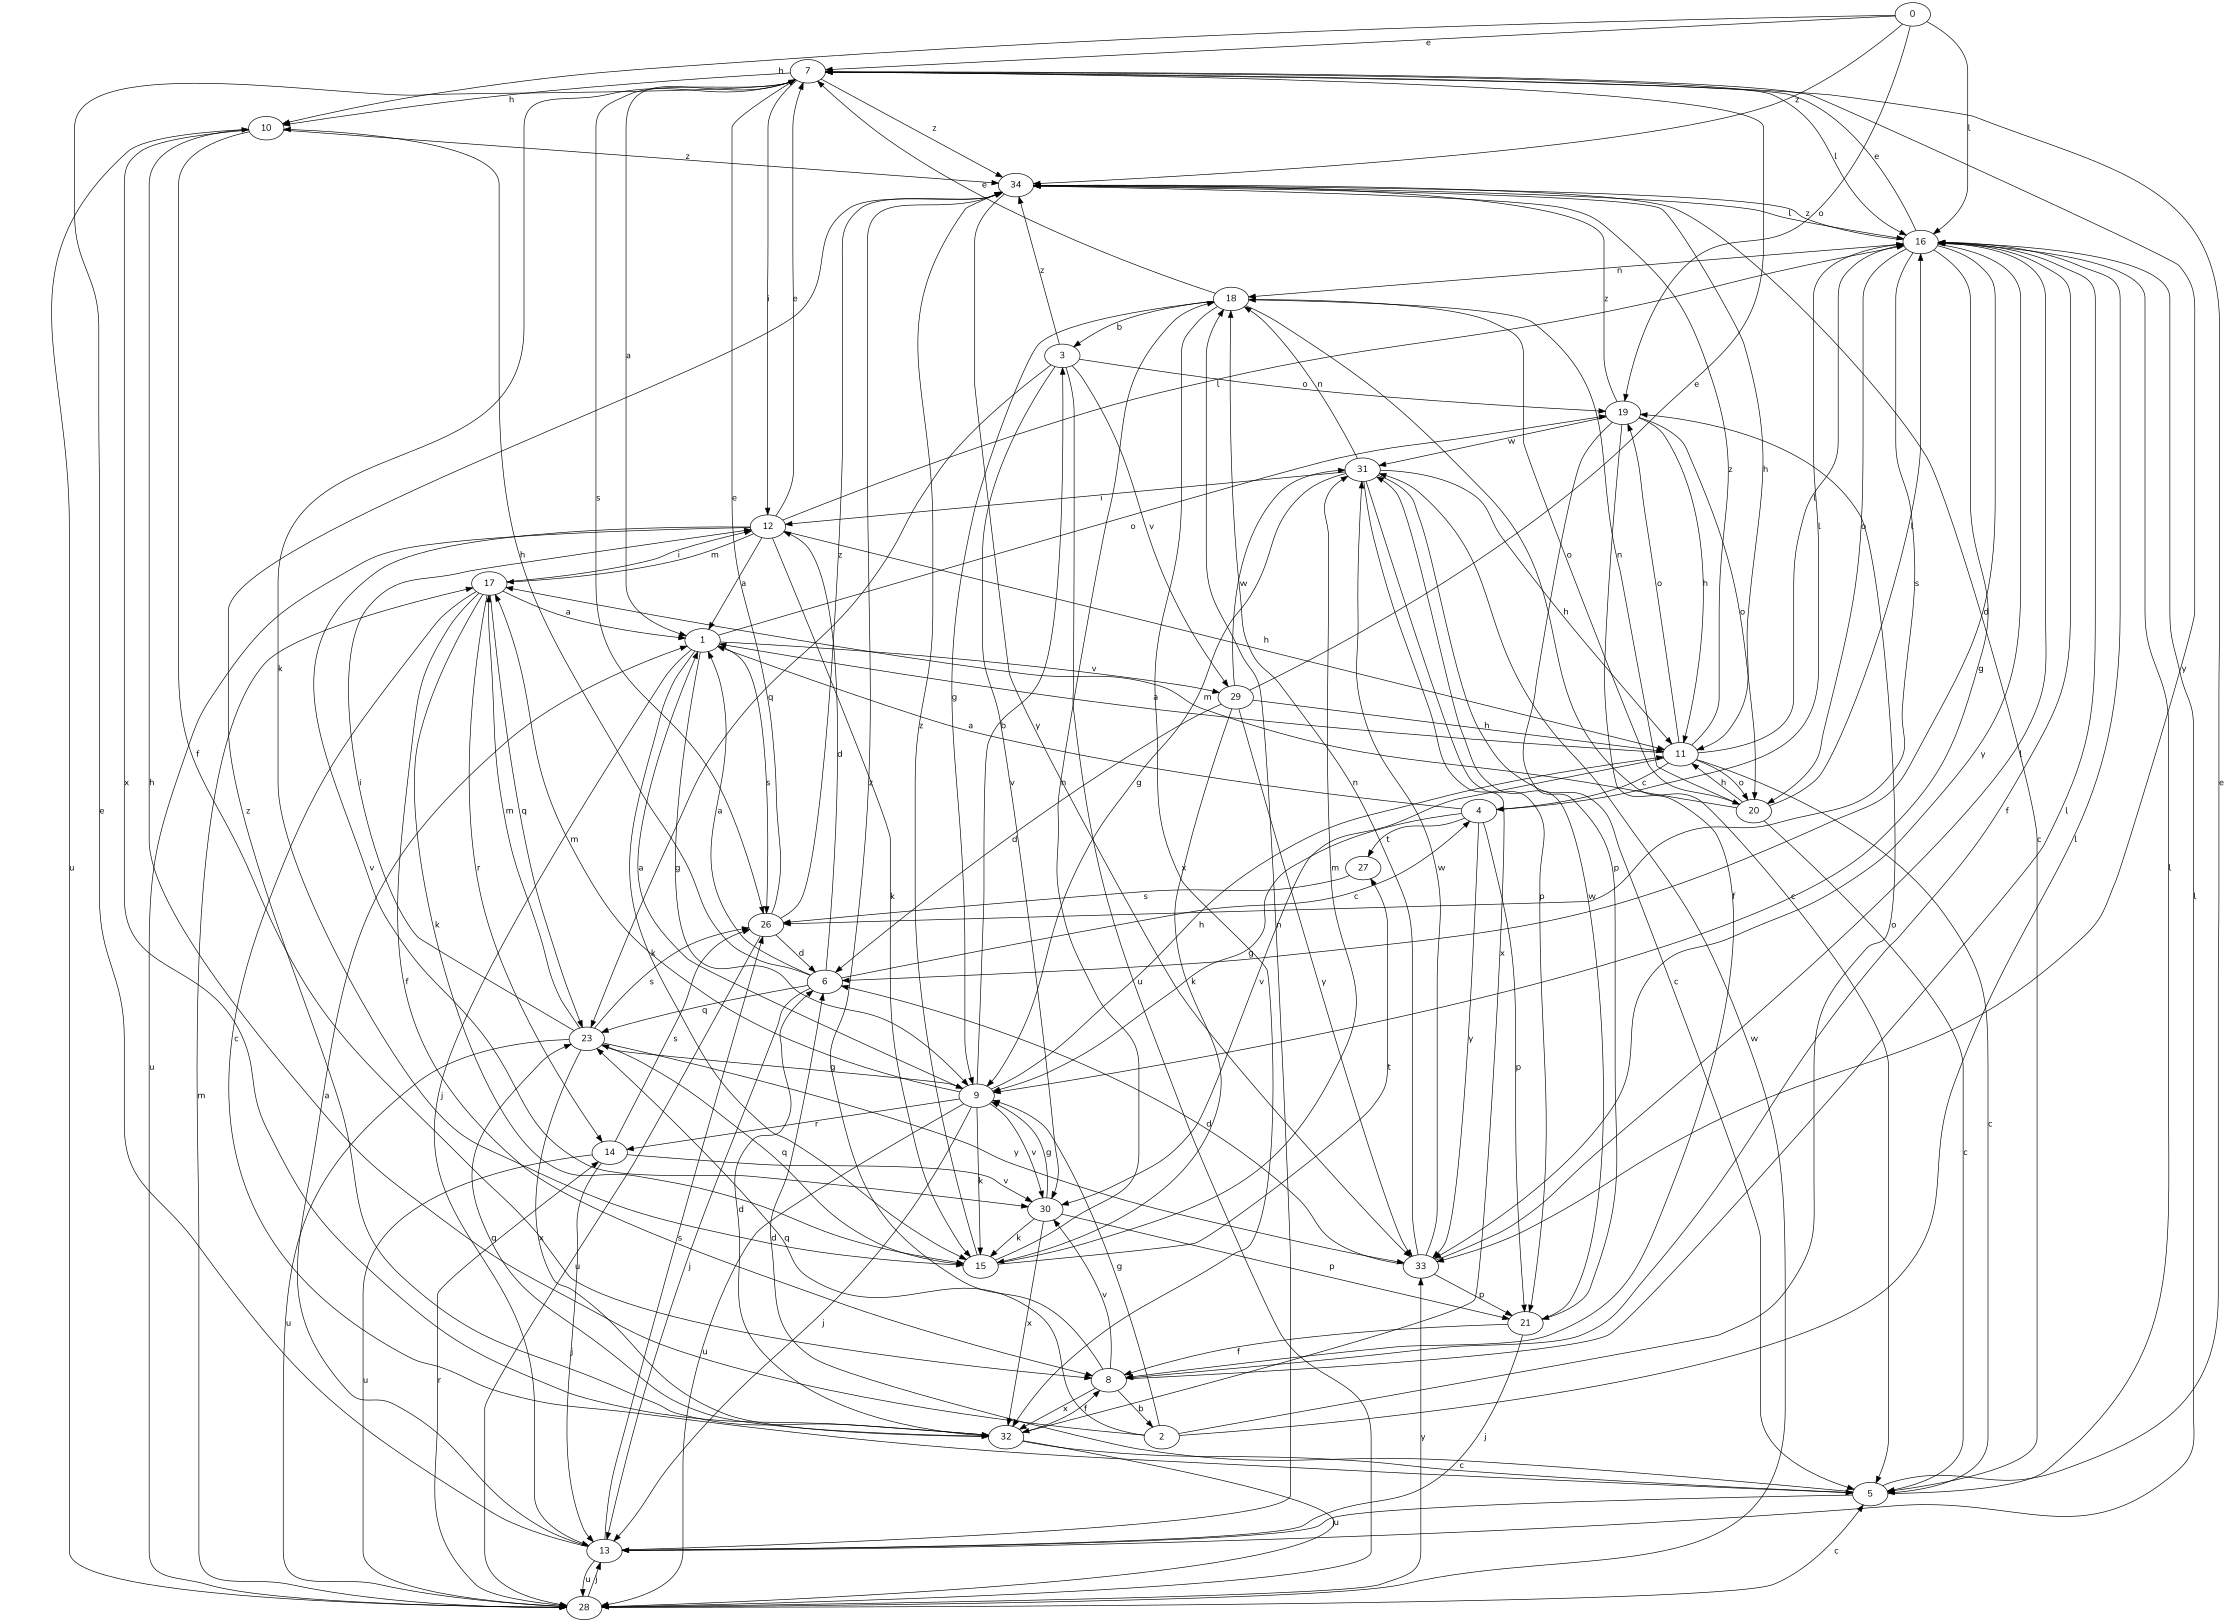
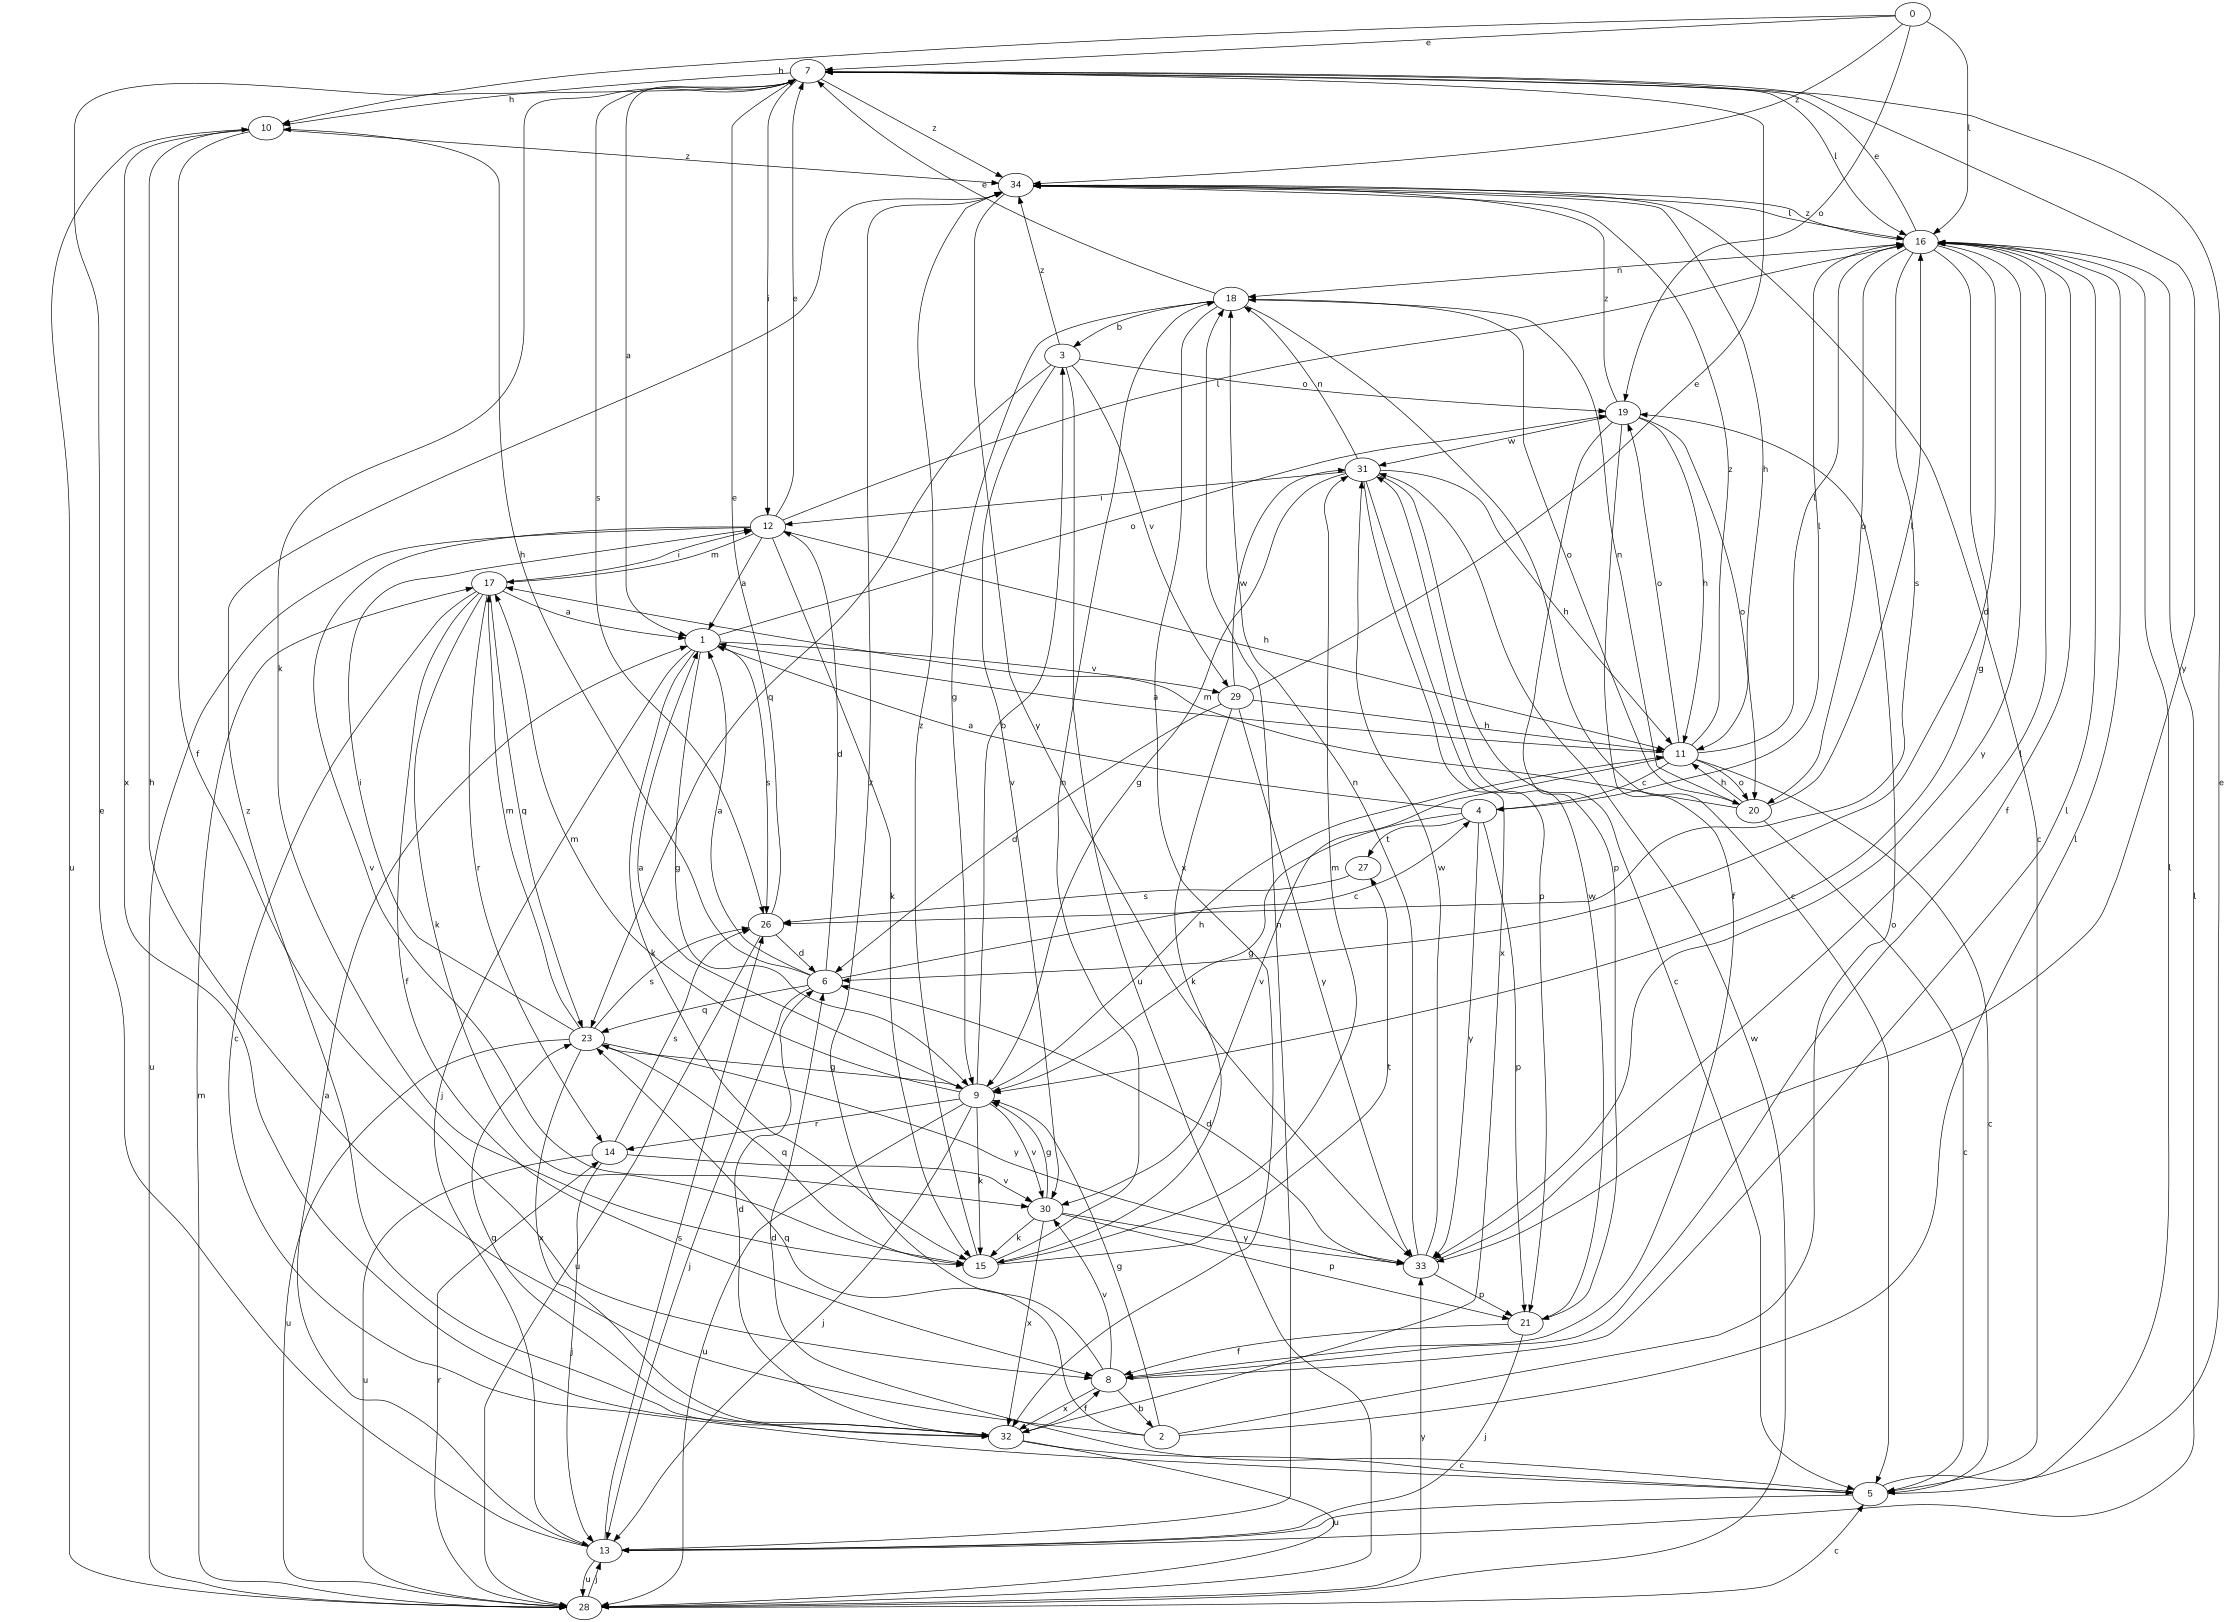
(842, 476) -> none
none -> (1229, 1241)
